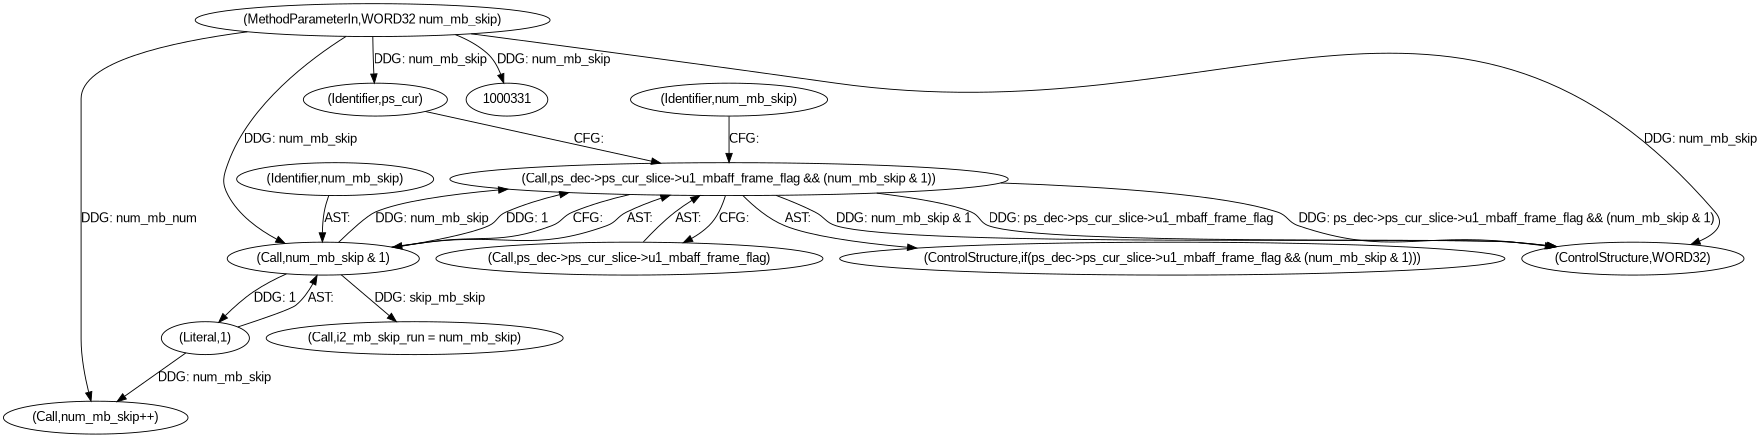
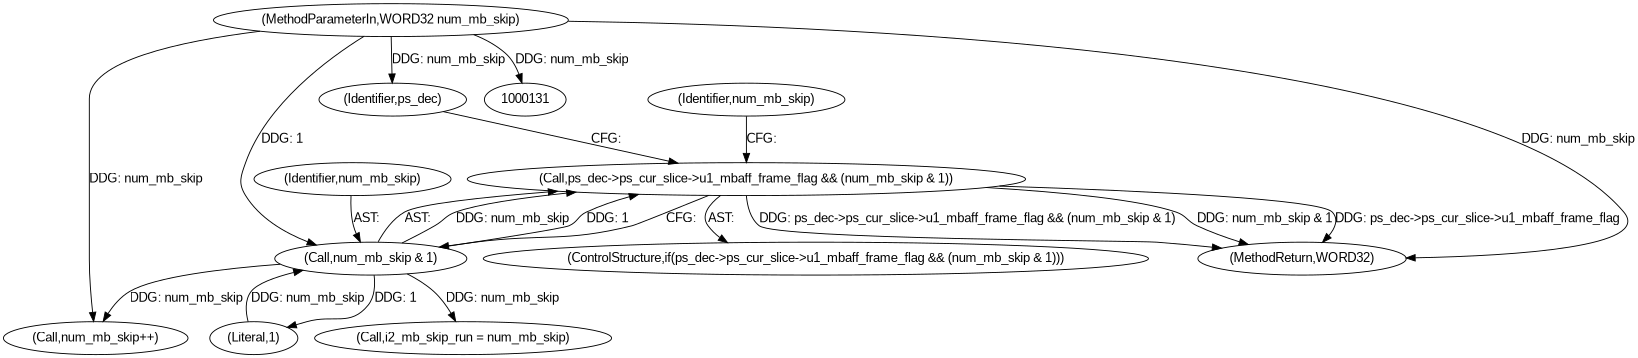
(375, 100) -> (393, 100)
(507, 100) -> (525, 100)
(300, 139) -> (282, 139)
(139, 219) -> (146, 179)
(629, 259) -> none
(1633, 259) -> (1302, 259)
(323, 298) -> (308, 298)
(430, 298) -> (502, 298)
(155, 375) -> (188, 275)
